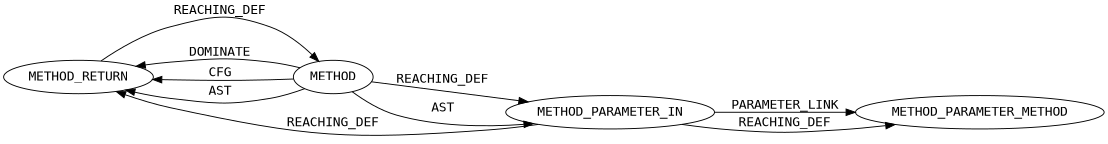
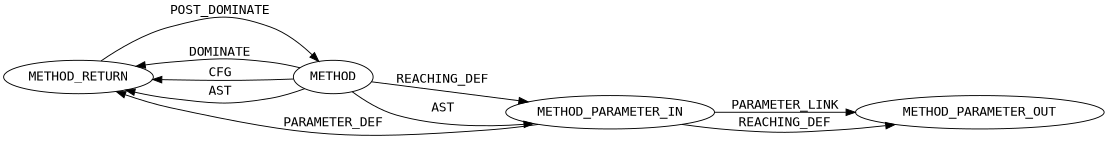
(220, 11) -> (220, 11)
(980, 112) -> (980, 112)
(333, 123) -> (333, 123)
